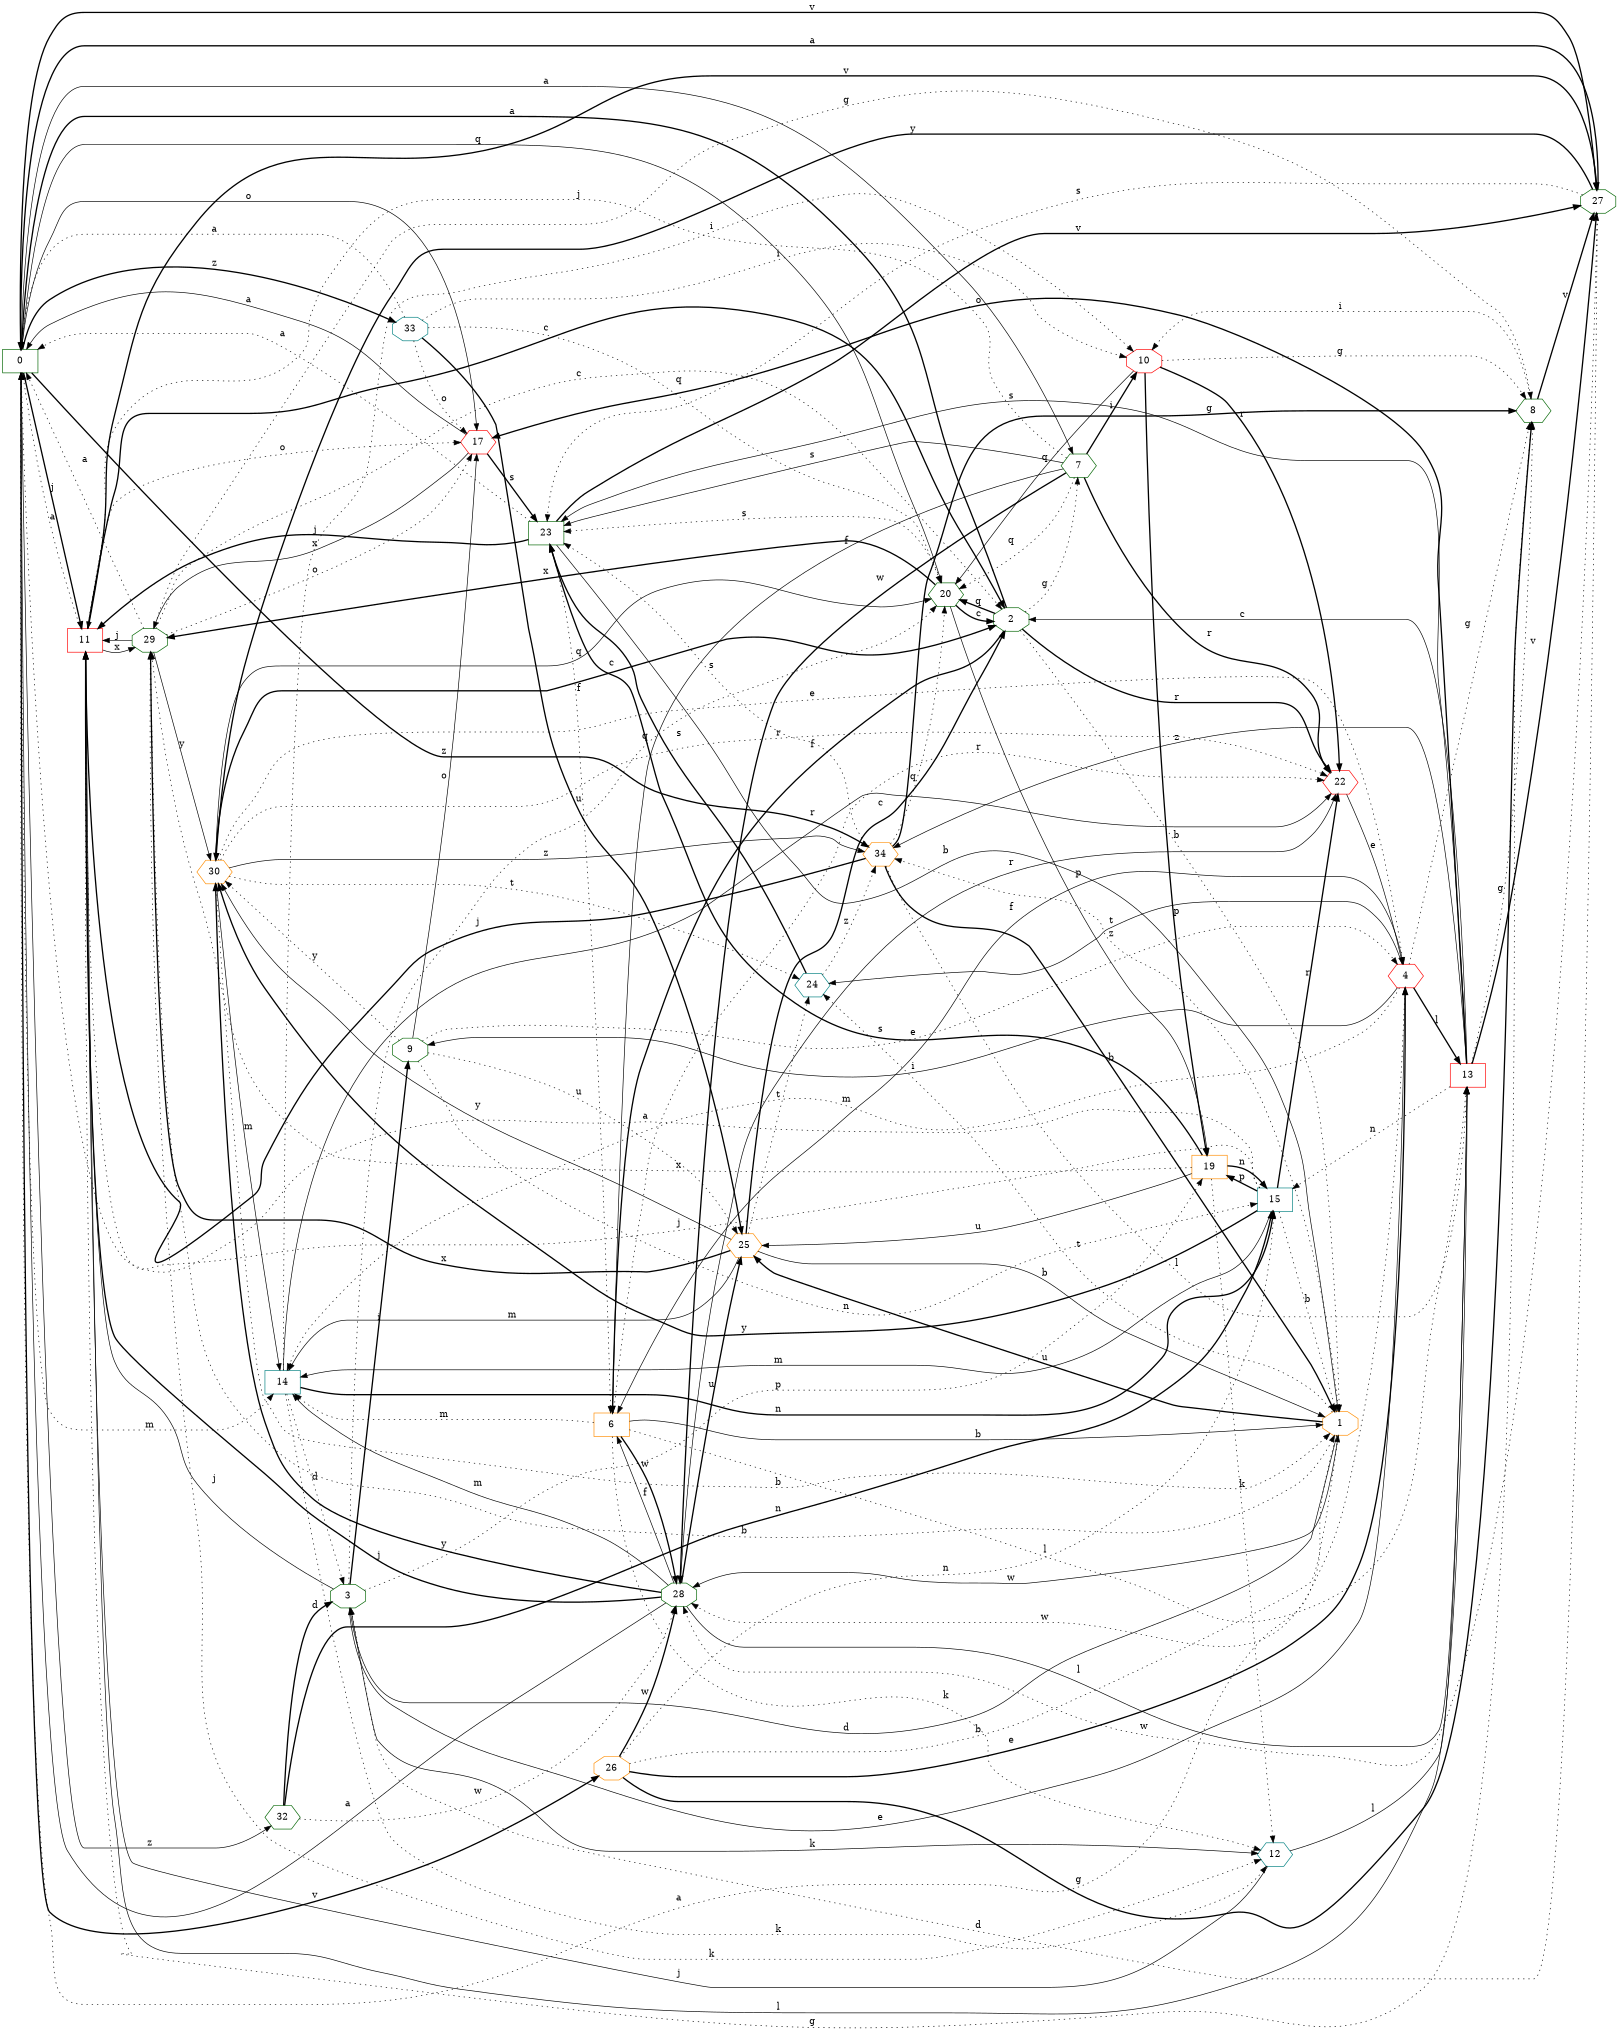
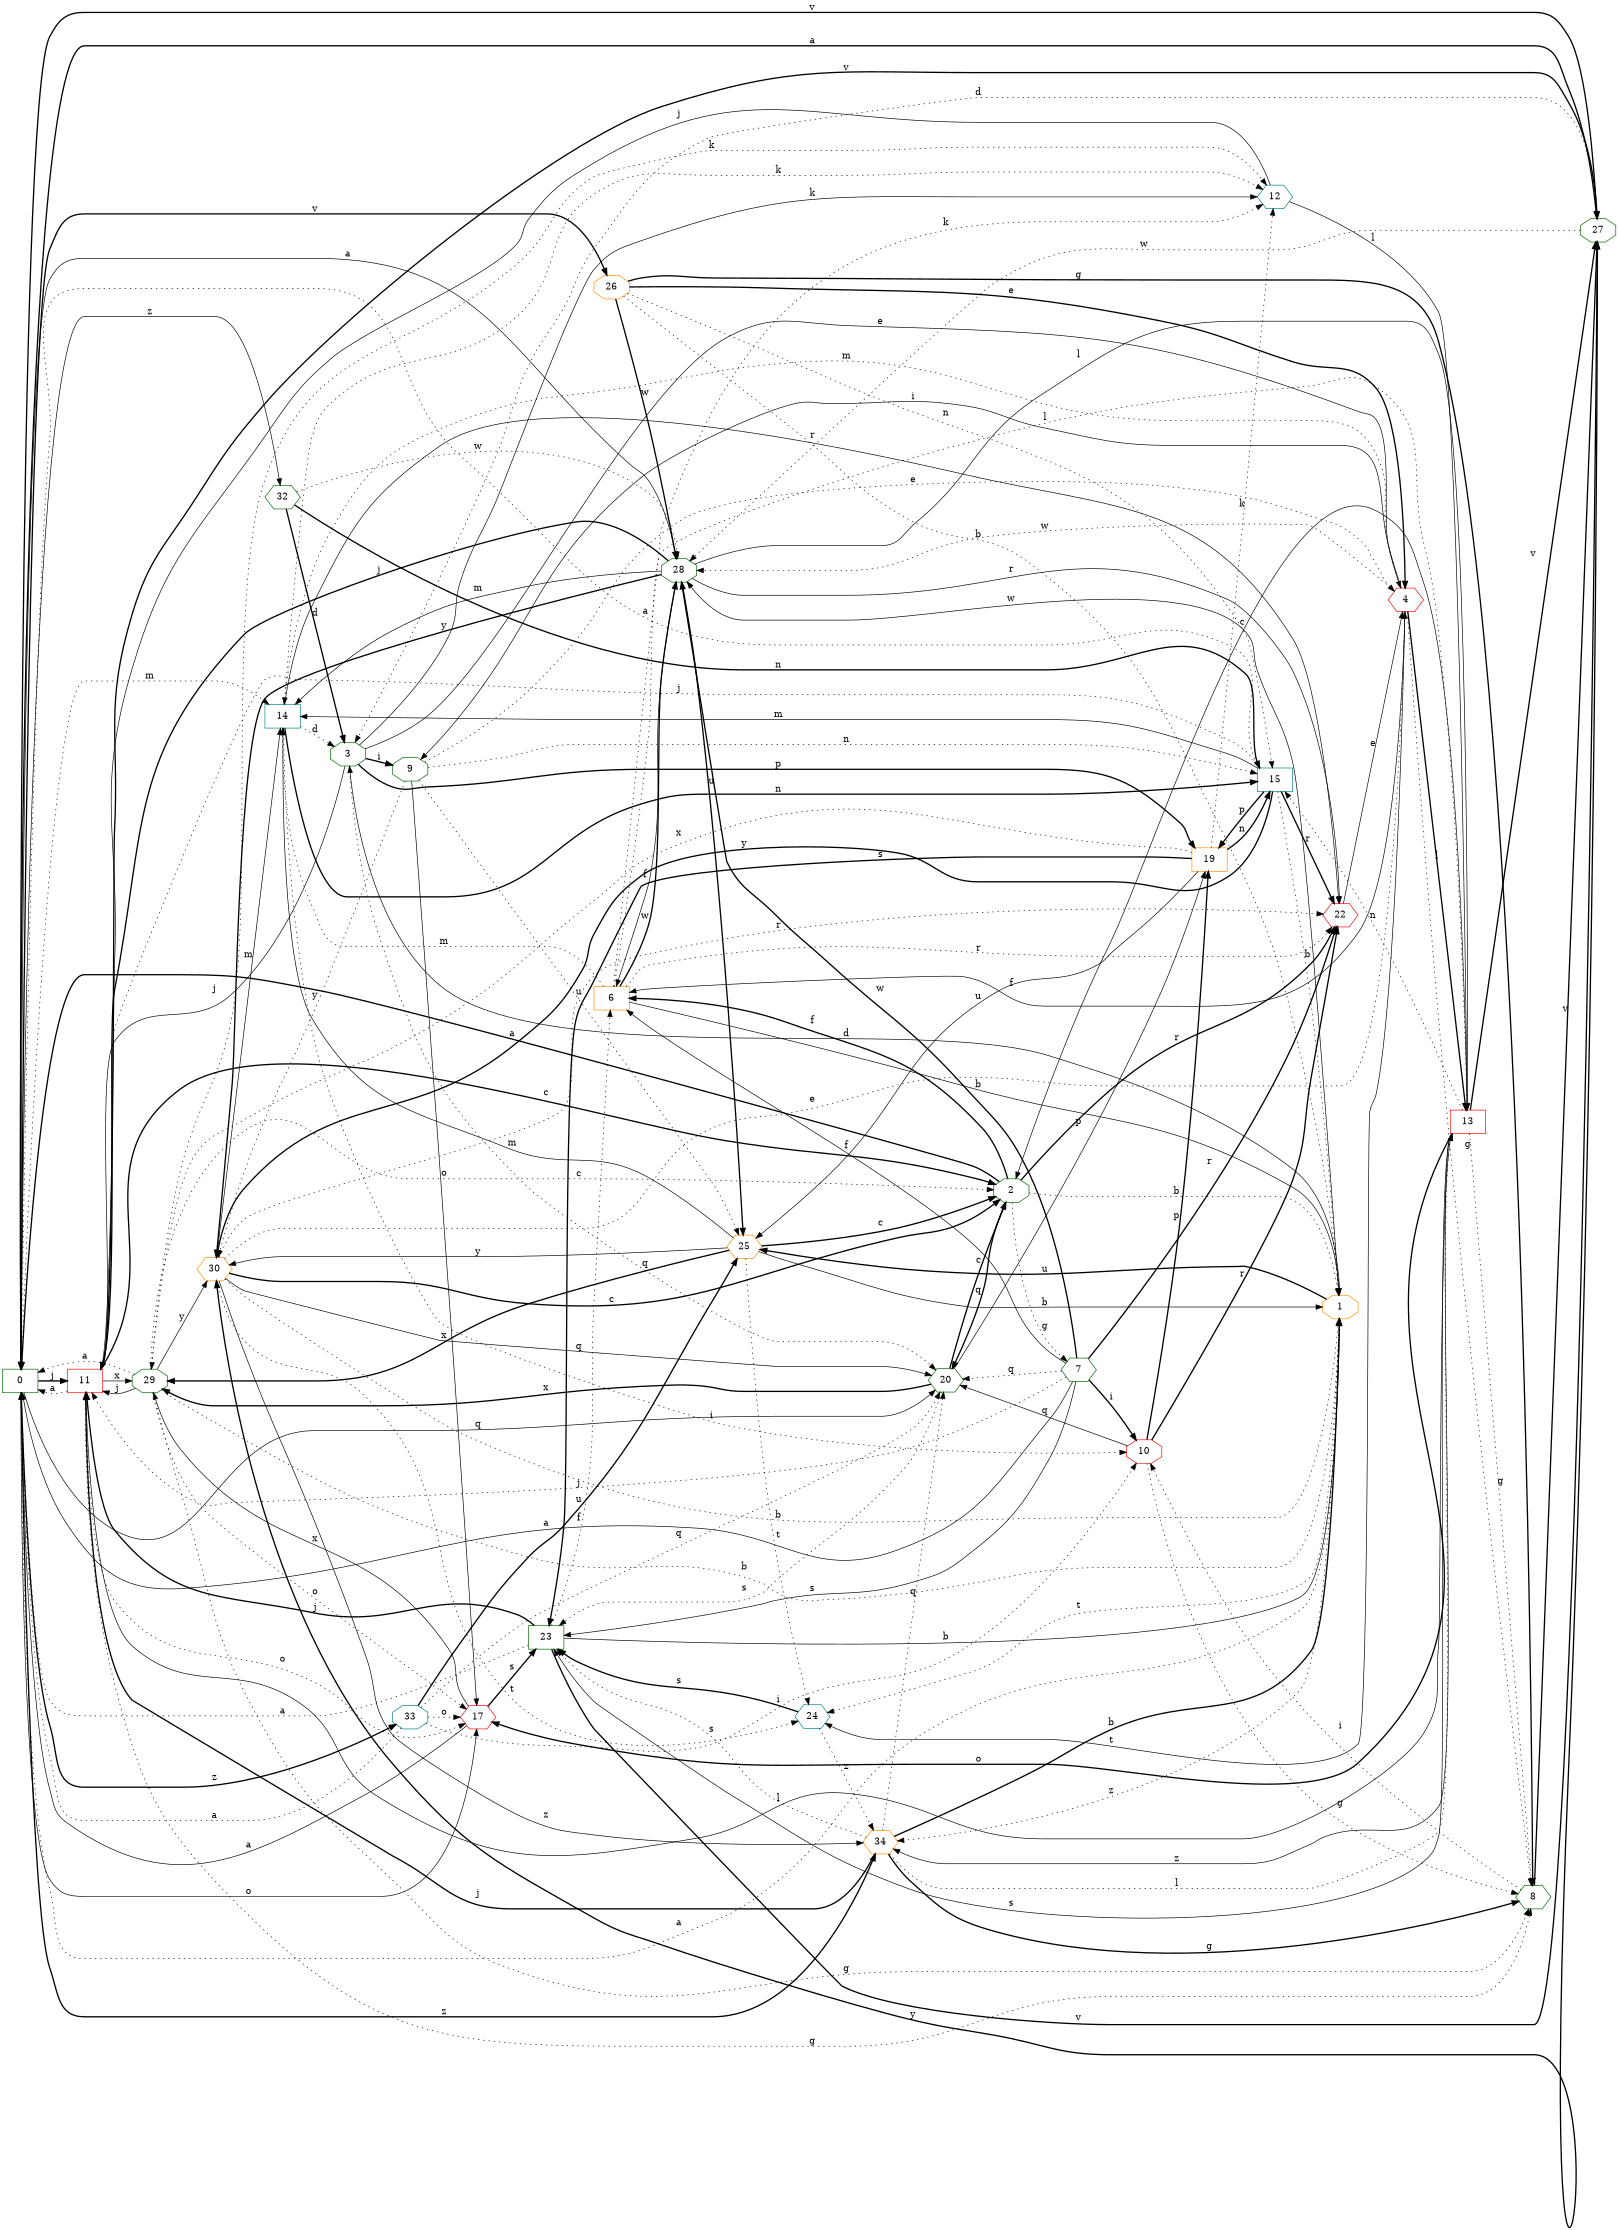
(515, 86) -> (528, 1532)
(1011, 219) -> none
(796, 1390) -> (784, 769)
